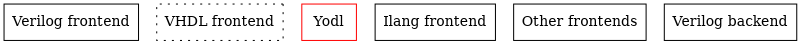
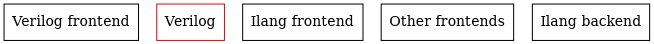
(220, 22) -> none
(329, 22) -> (191, 22)
(731, 22) -> (591, 22)
